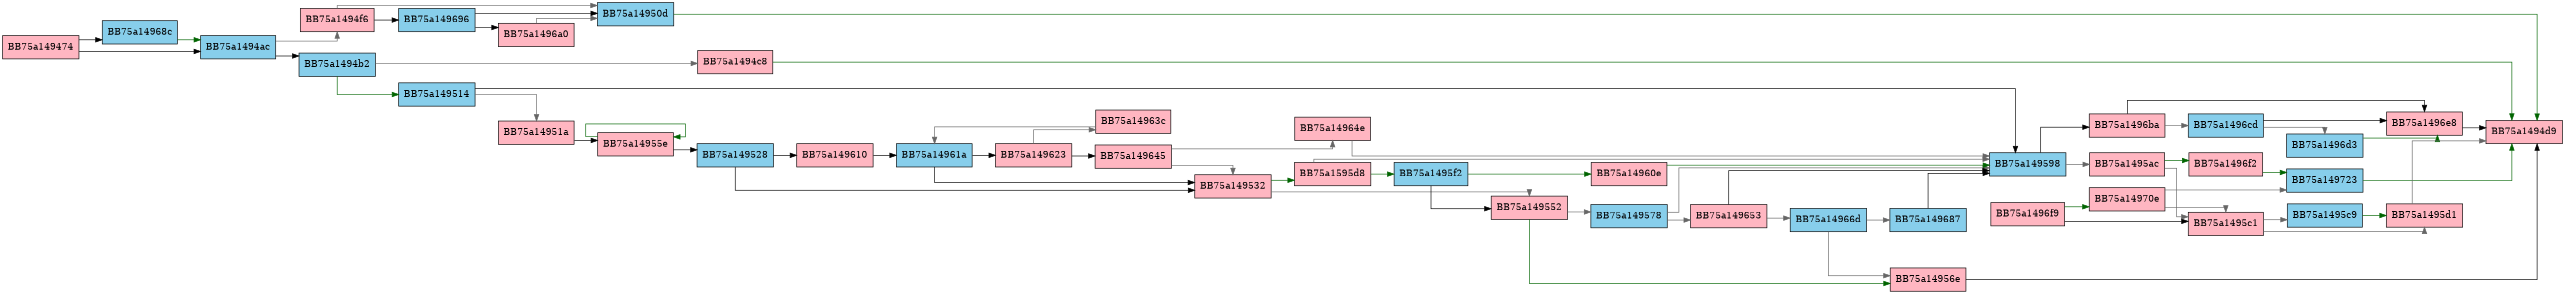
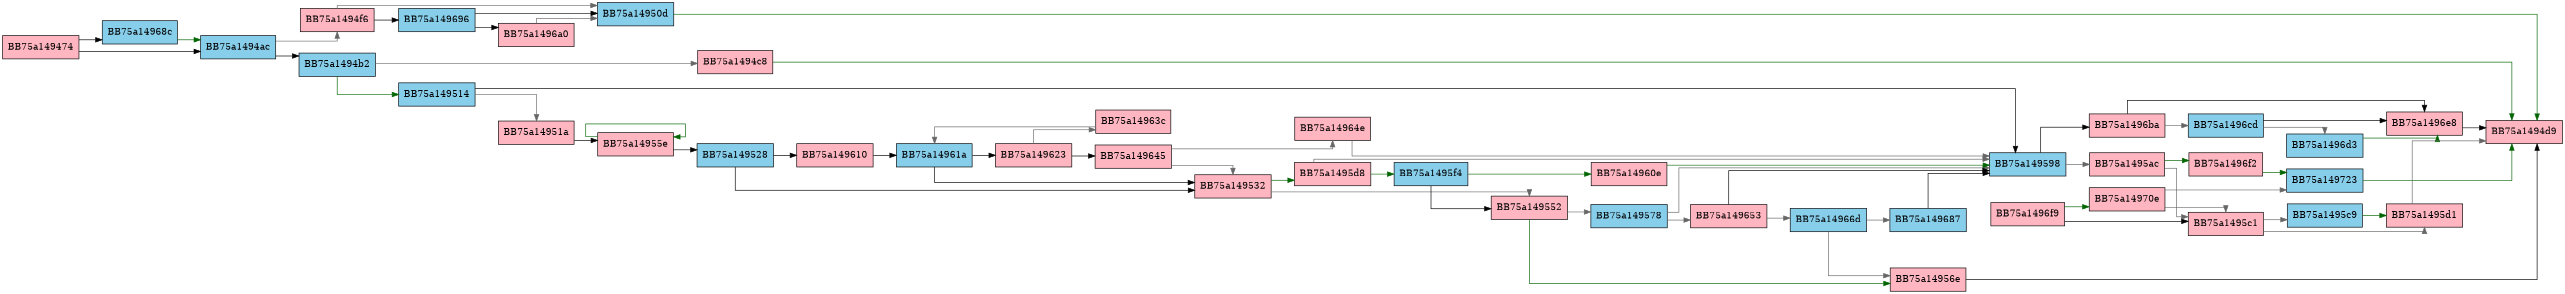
(1333, 174) -> (1333, 174)
(1431, 174) -> (1431, 174)
